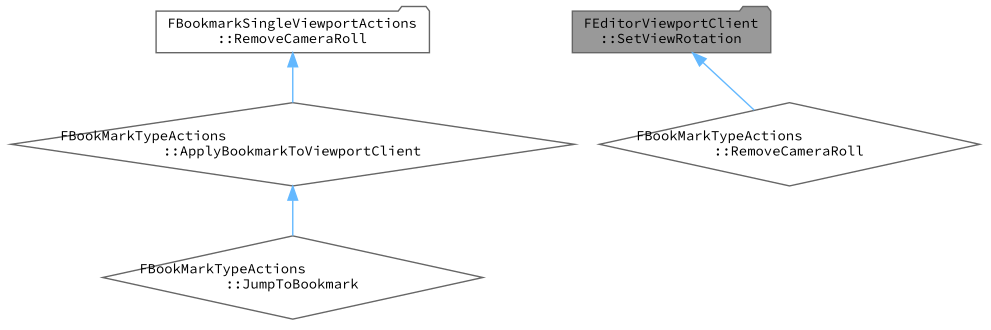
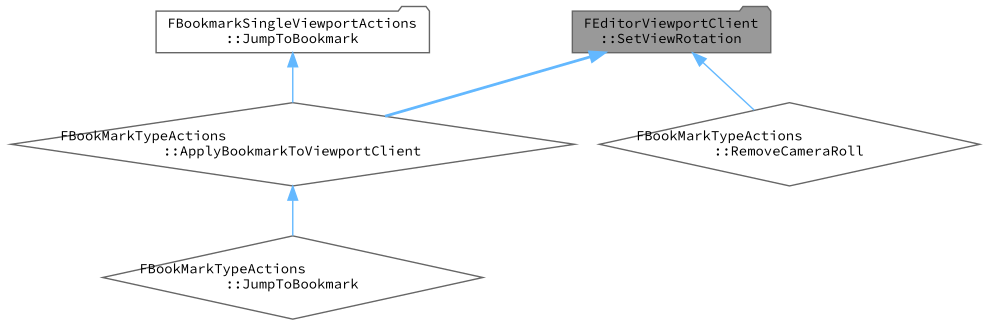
(293, 32) -> (293, 32)
none -> (488, 86)
